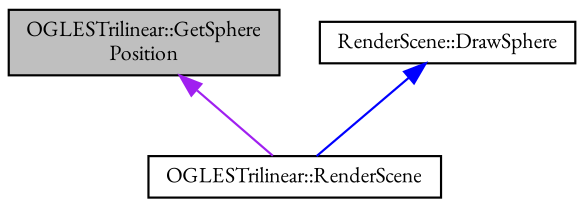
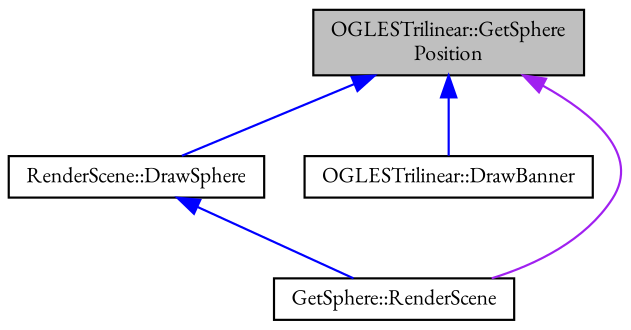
none -> (268, 120)
(295, 177) -> (394, 299)
none -> (449, 177)
